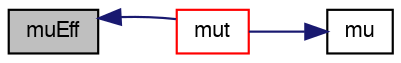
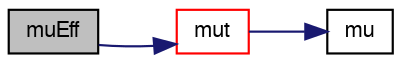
(149, 17) -> (126, 46)
